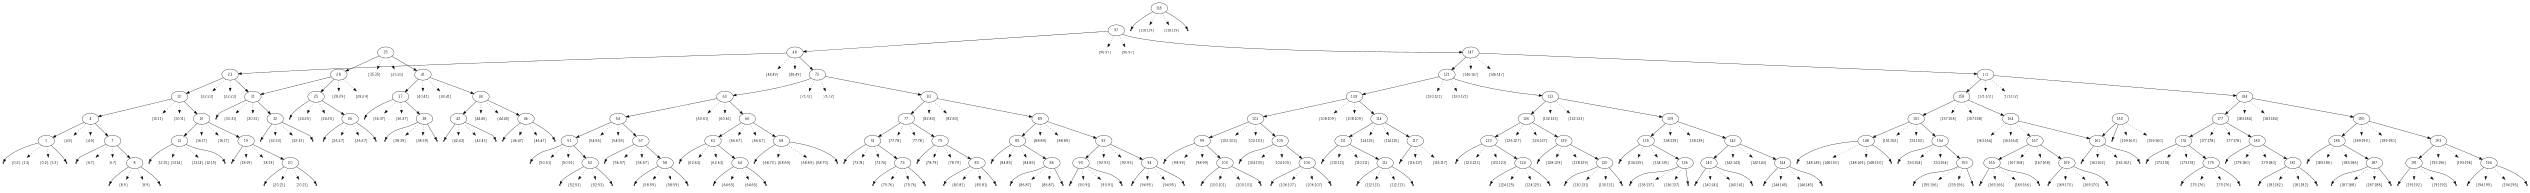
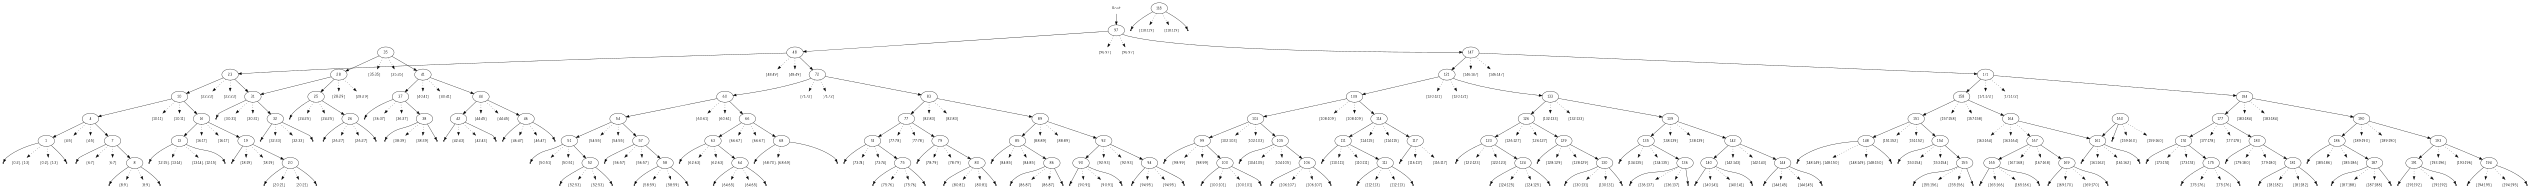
none -> (1116, 8)
(815, 163) -> none
